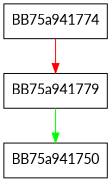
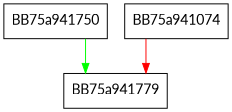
(56, 21) -> (176, 21)
(56, 121) -> (86, 51)
